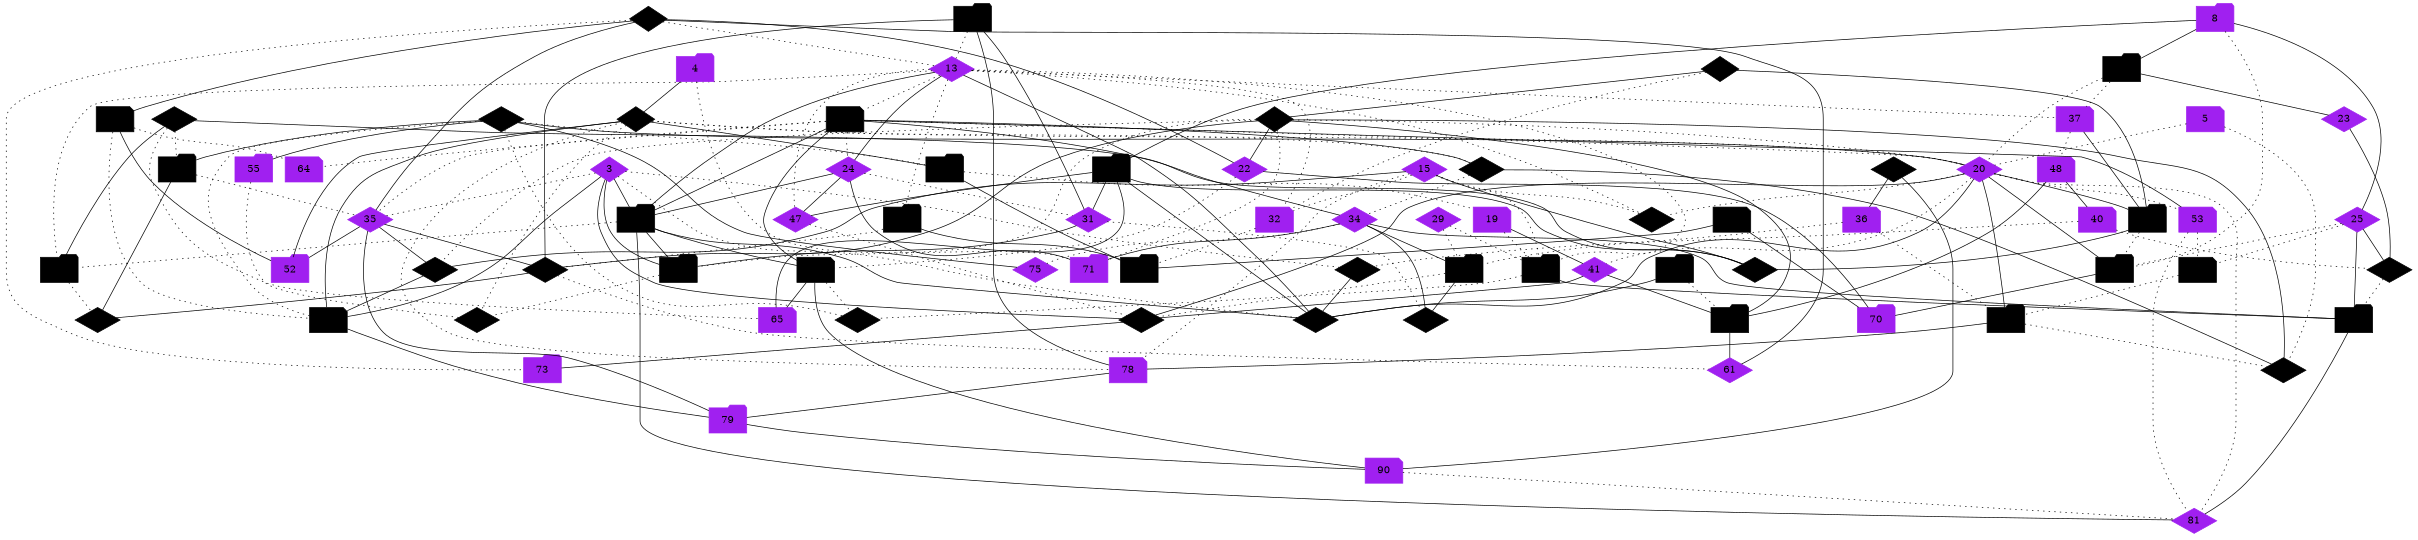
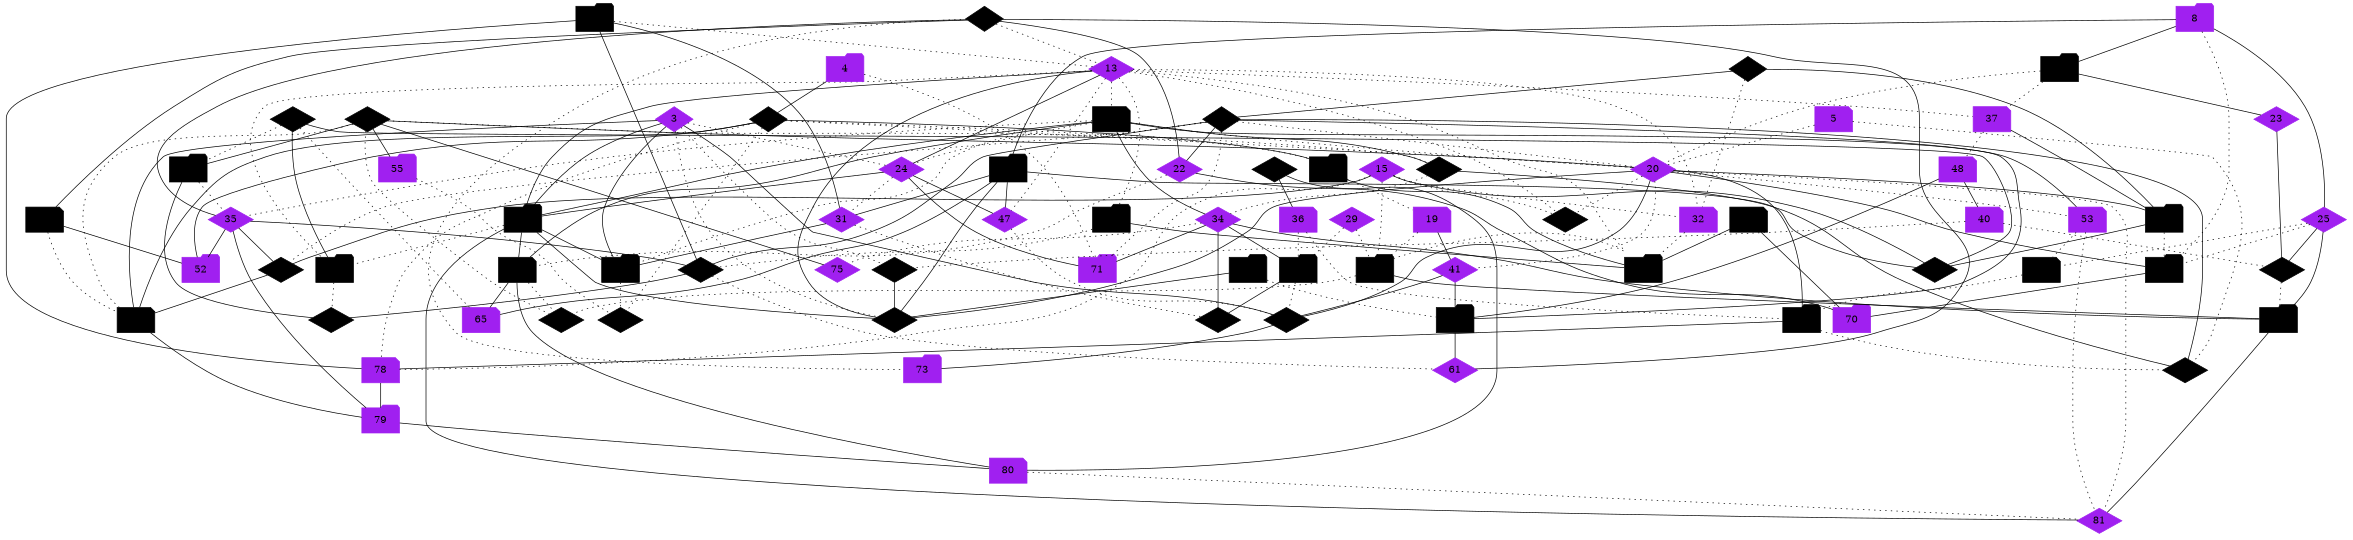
(304, 169) -> none
(491, 194) -> (787, 144)
(1384, 471) -> (1008, 471)
